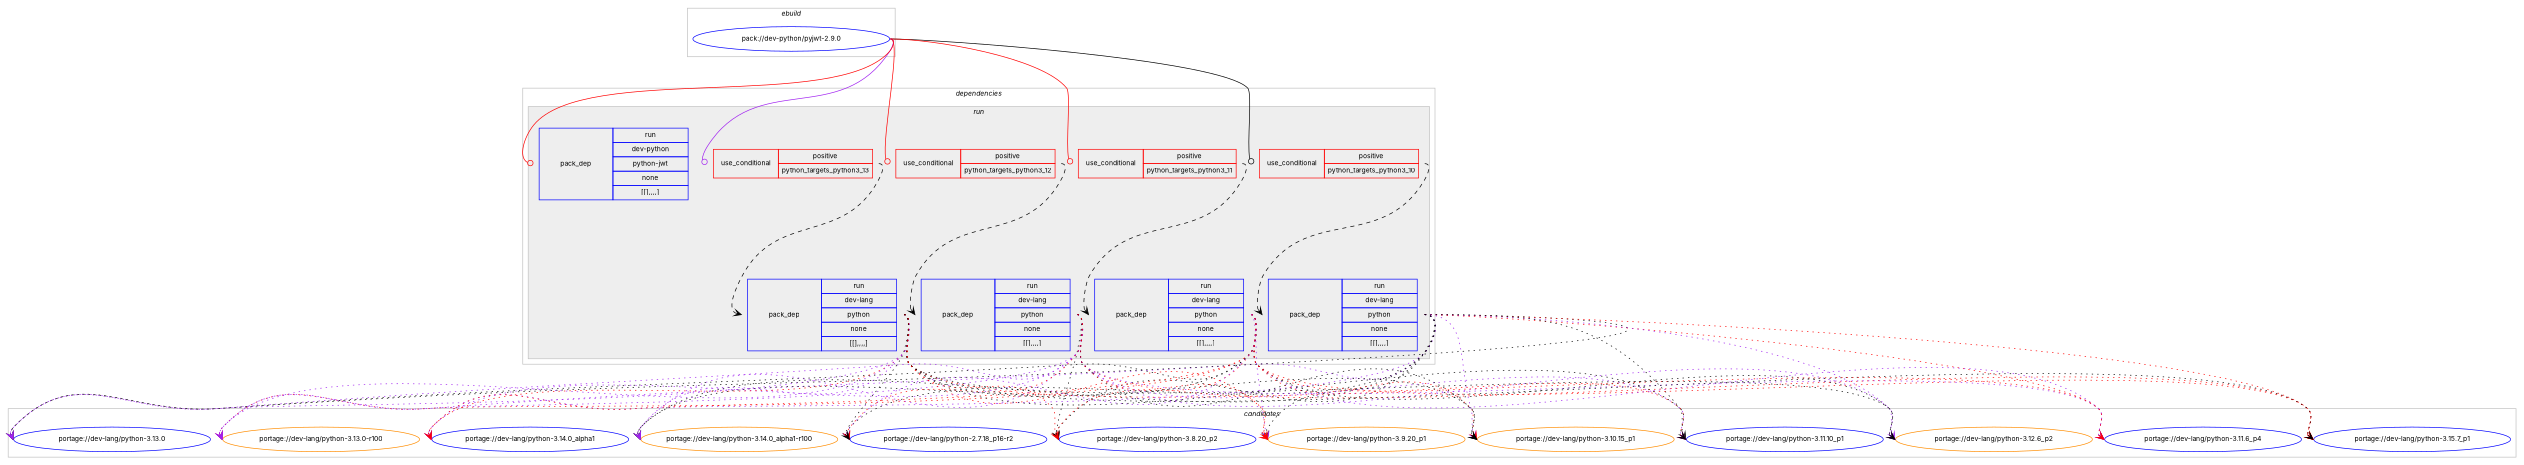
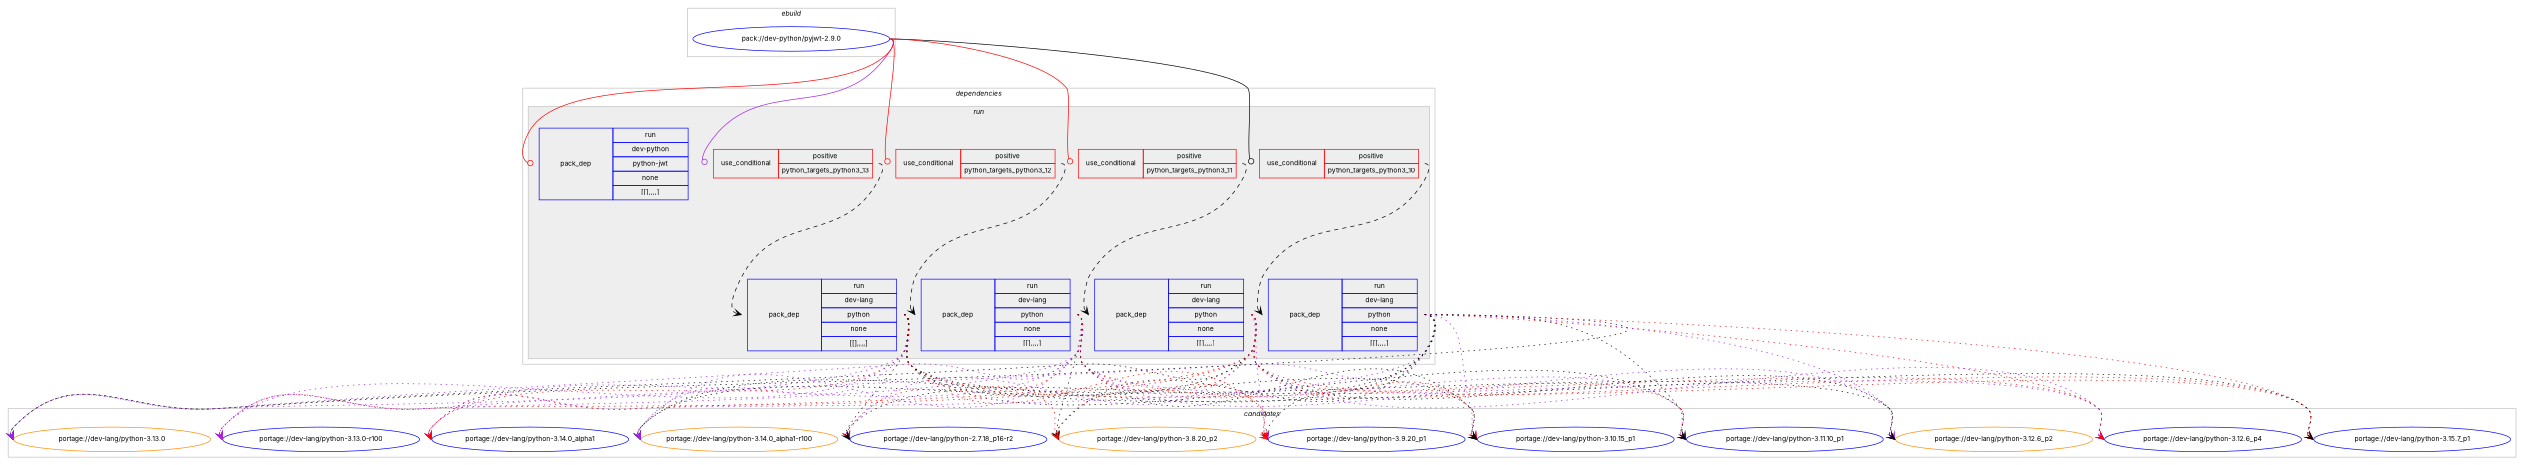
(112, 439) -> (112, 439)
(321, 439) -> (321, 439)
(1158, 439) -> (1158, 439)
(1367, 439) -> (1367, 439)
(1576, 439) -> (1576, 439)
(2203, 439) -> (2203, 439)
